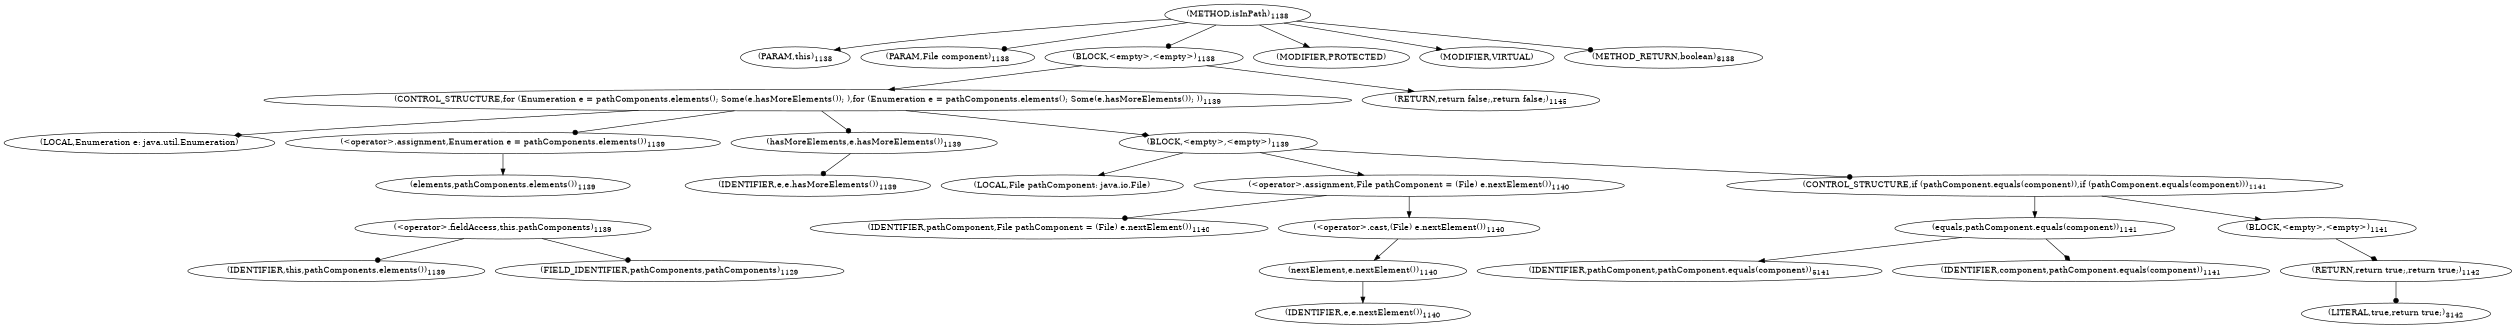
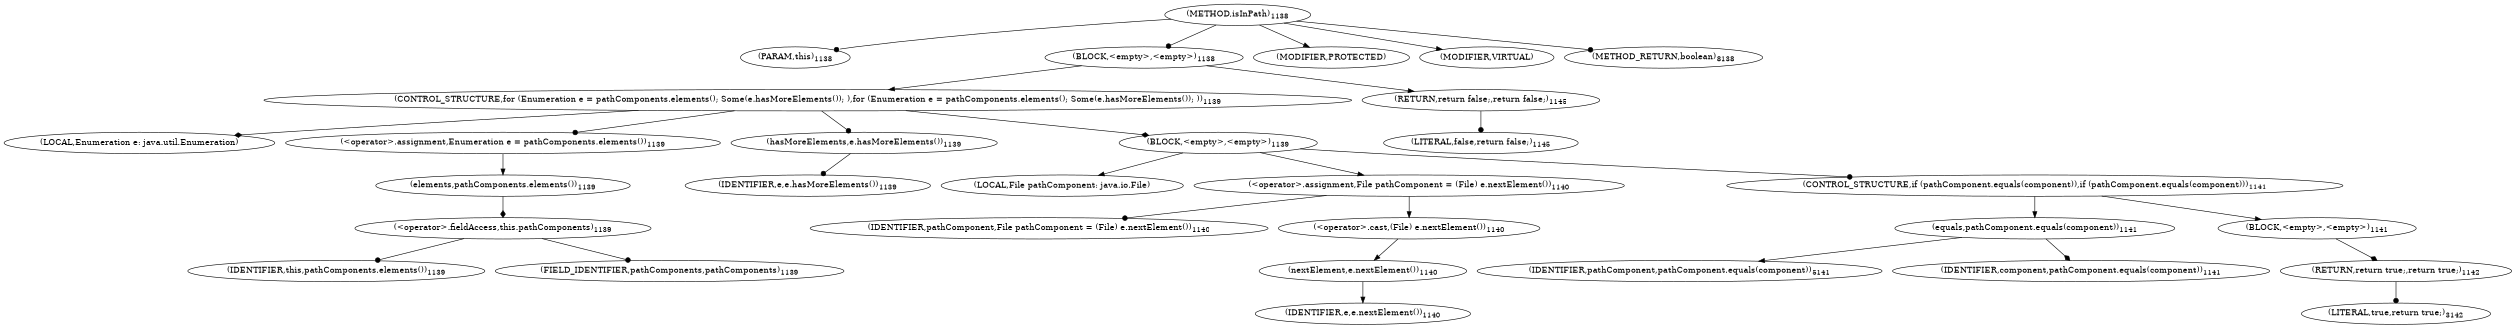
(1005, 31) -> (1005, 31)
(948, 58) -> none
none -> (1481, 143)
none -> (503, 203)
(790, 270) -> (790, 270)
